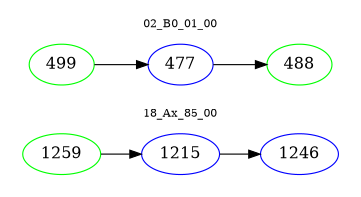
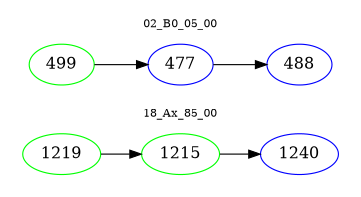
(181, 24) -> (181, 24)
(299, 65) -> (299, 65)
(62, 154) -> (62, 154)
(181, 154) -> (181, 154)
(299, 154) -> (299, 154)
